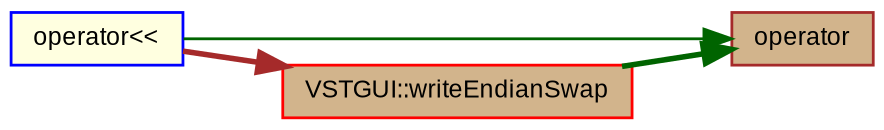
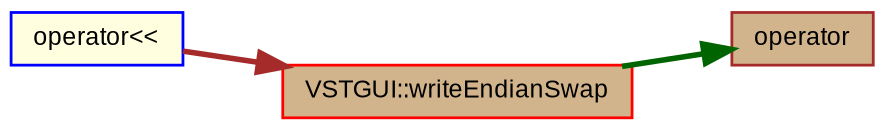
(443, 39) -> none
